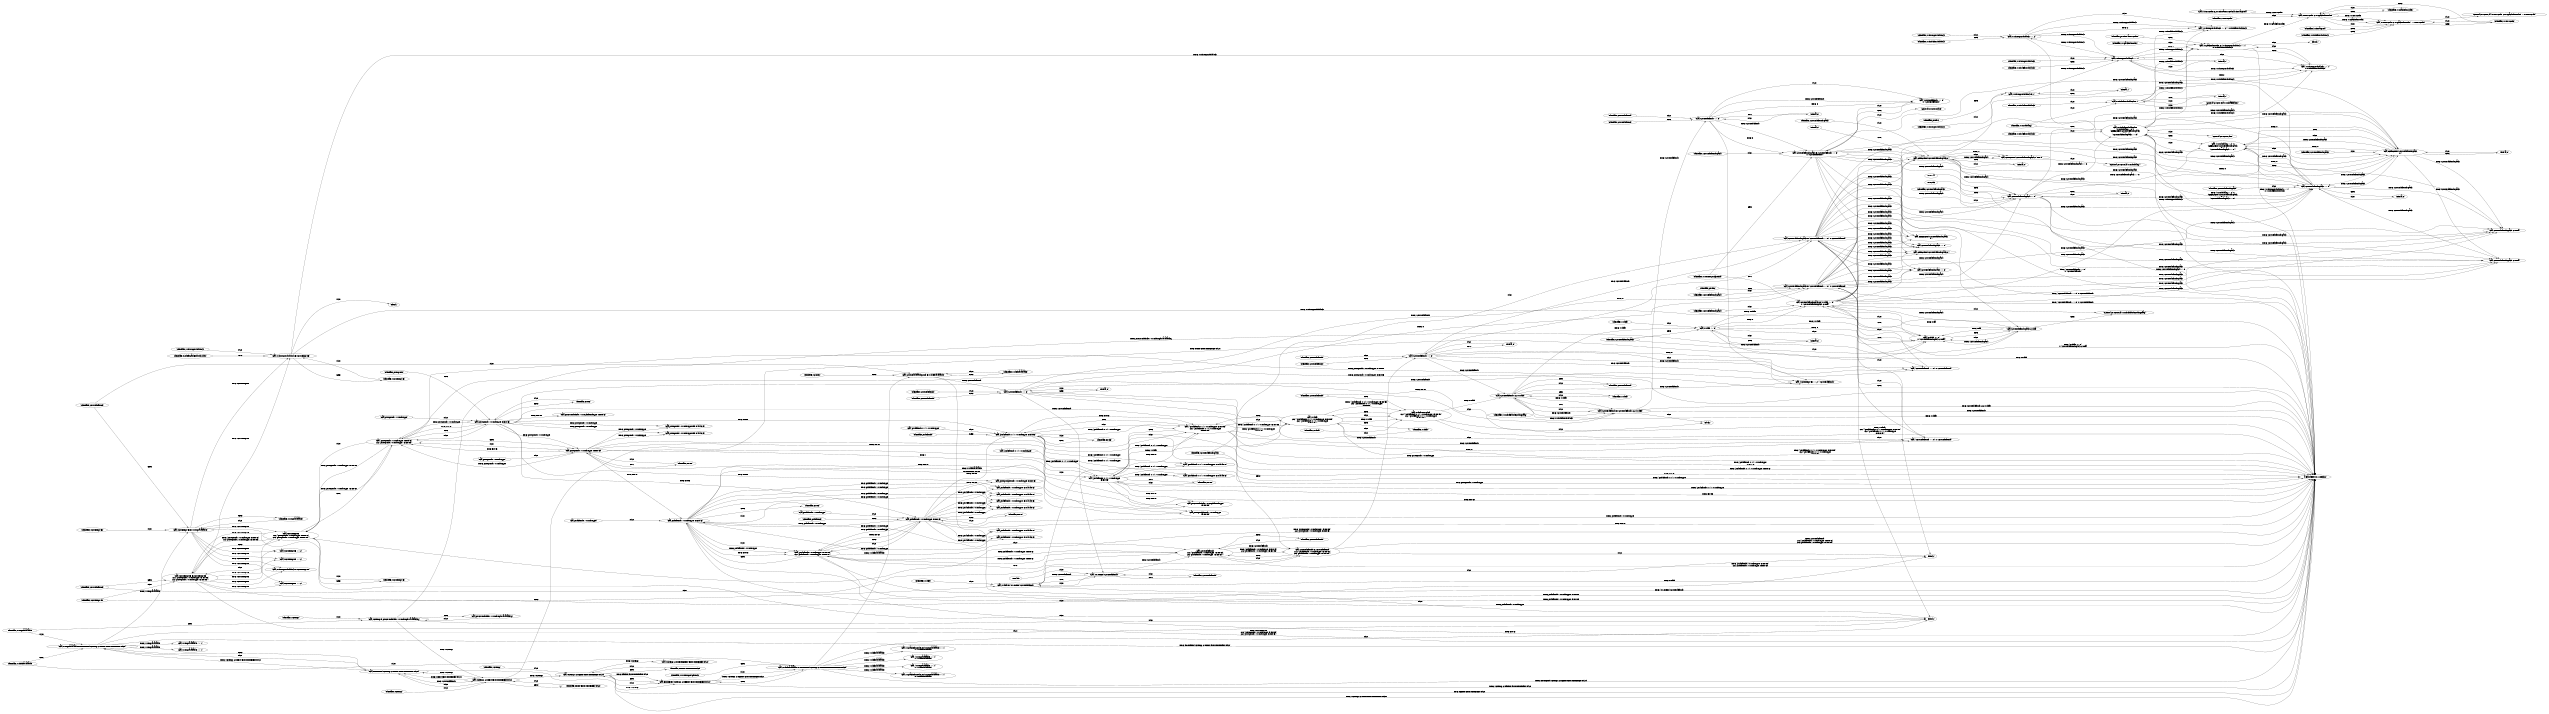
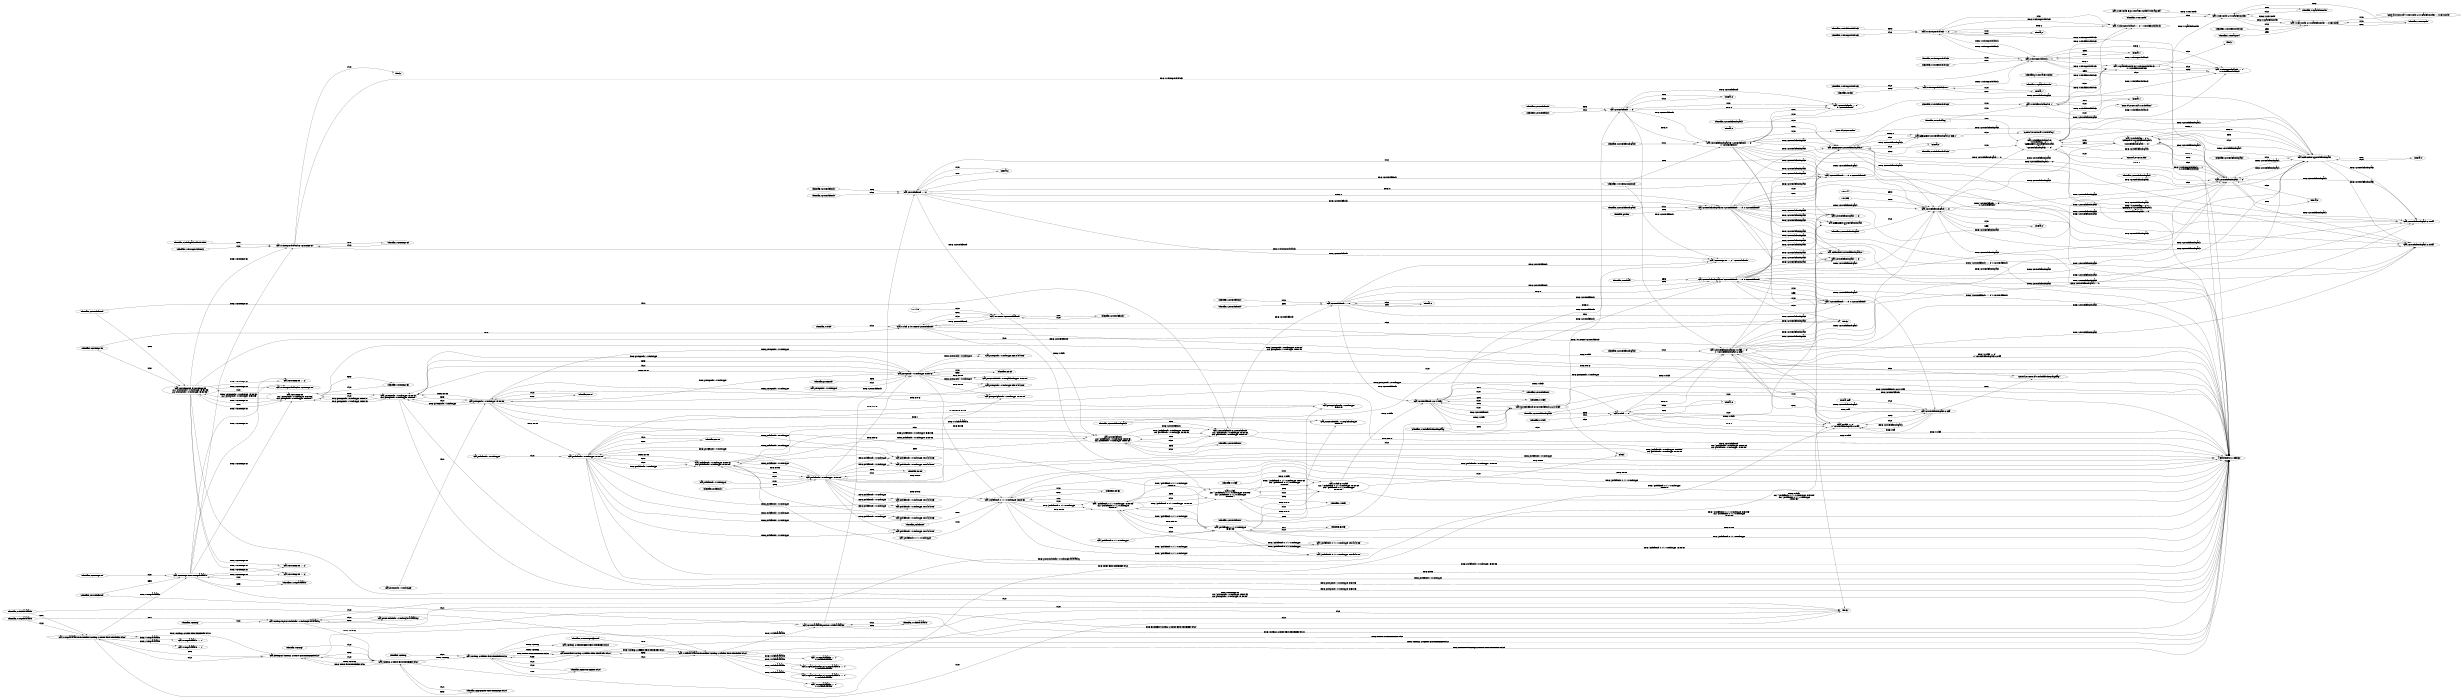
none -> (2039, 33)
(2222, 103) -> (2137, 106)
none -> (1622, 280)
(812, 375) -> none
none -> (1845, 400)
(1561, 418) -> (1479, 427)
(1054, 467) -> none
(688, 484) -> (871, 427)
(1104, 575) -> (1005, 317)
(446, 681) -> (350, 653)
(583, 686) -> (487, 691)
